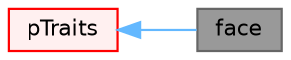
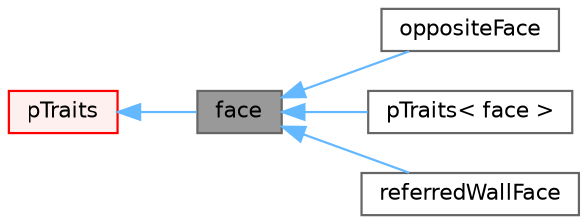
none -> (470, 30)
none -> (470, 112)
none -> (470, 194)
